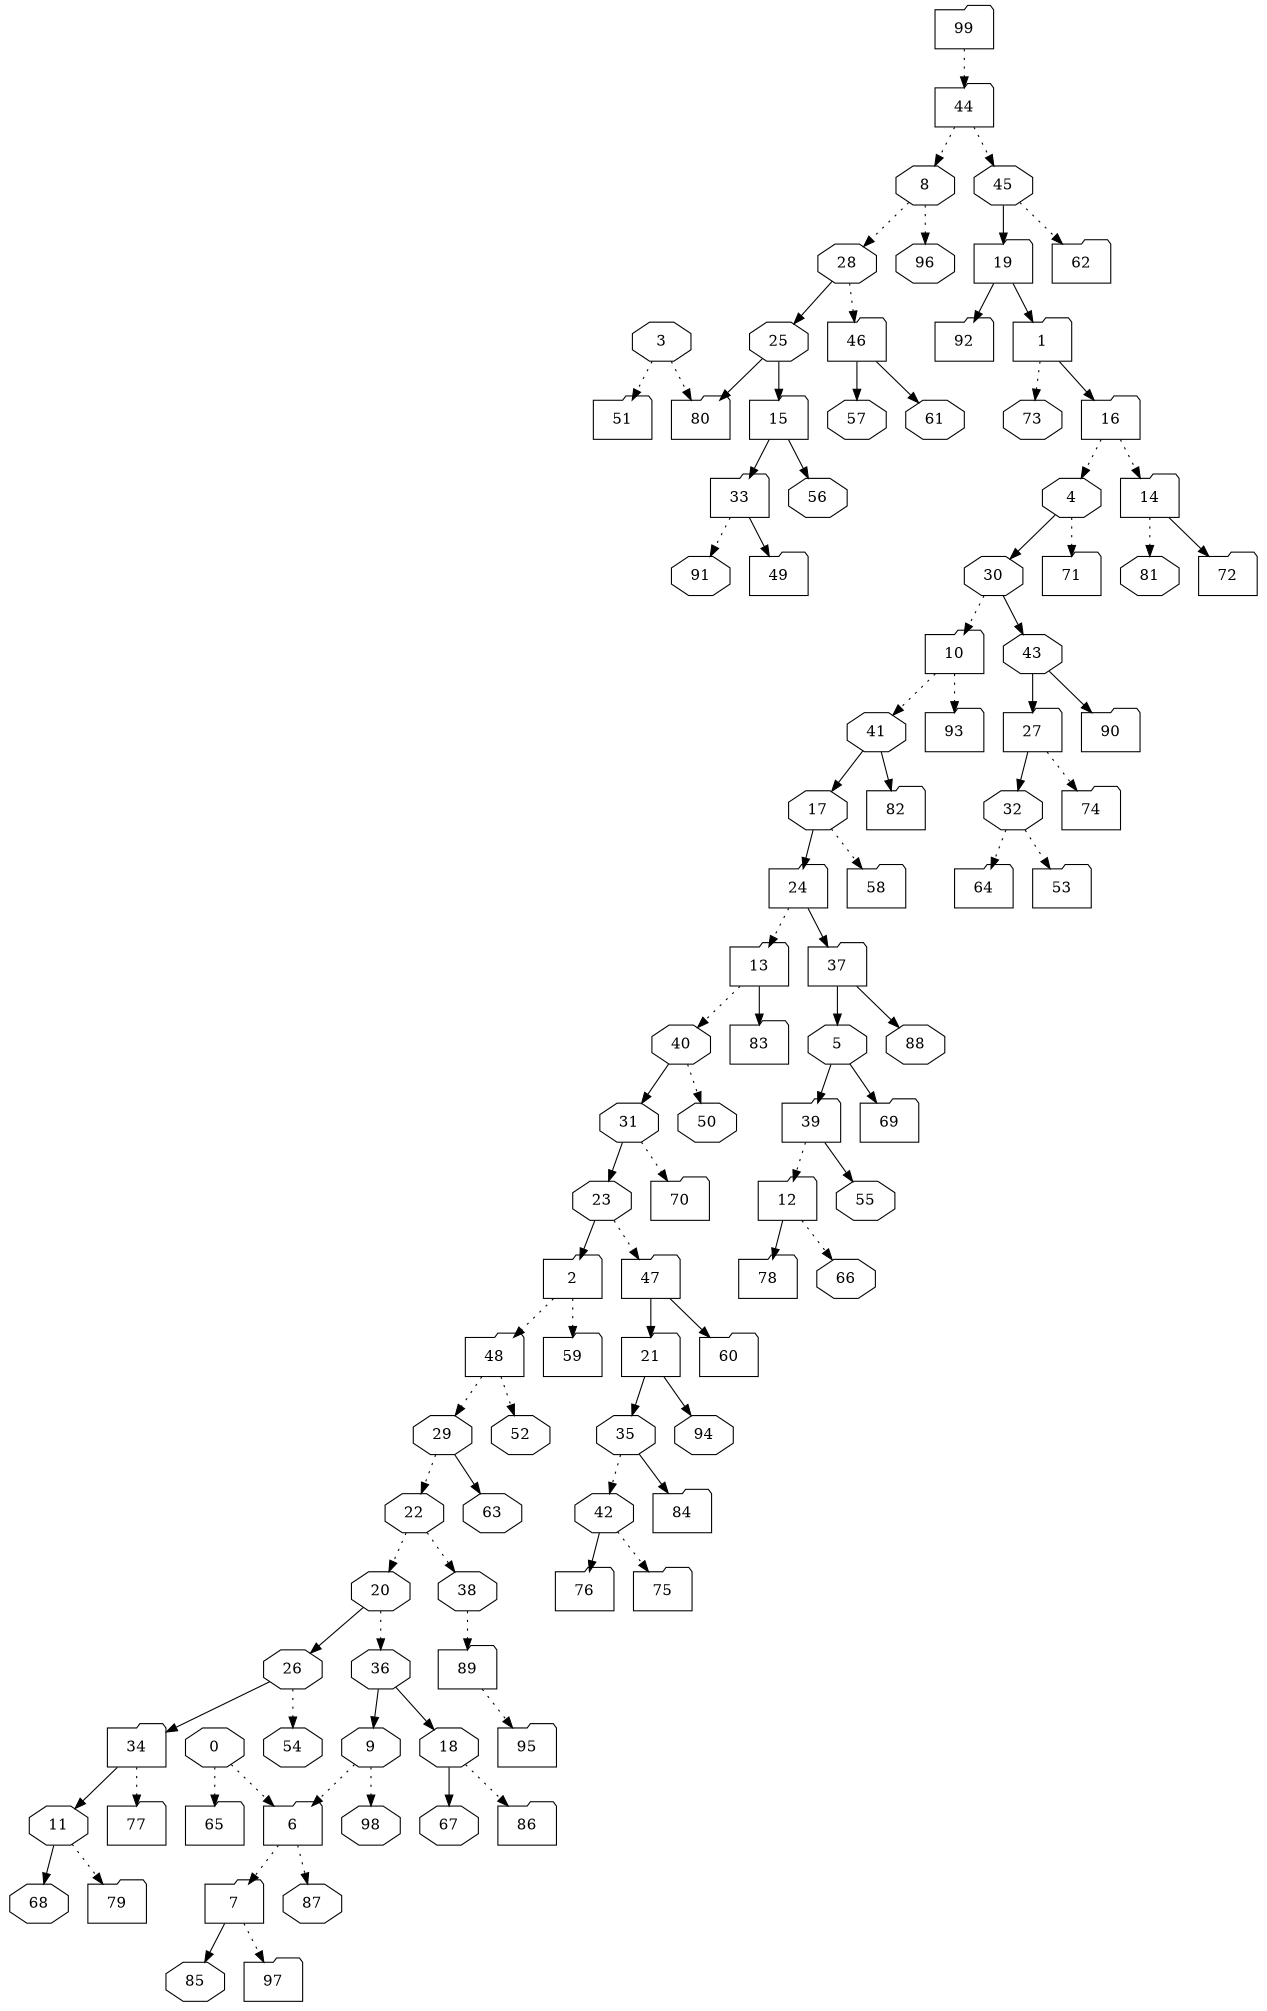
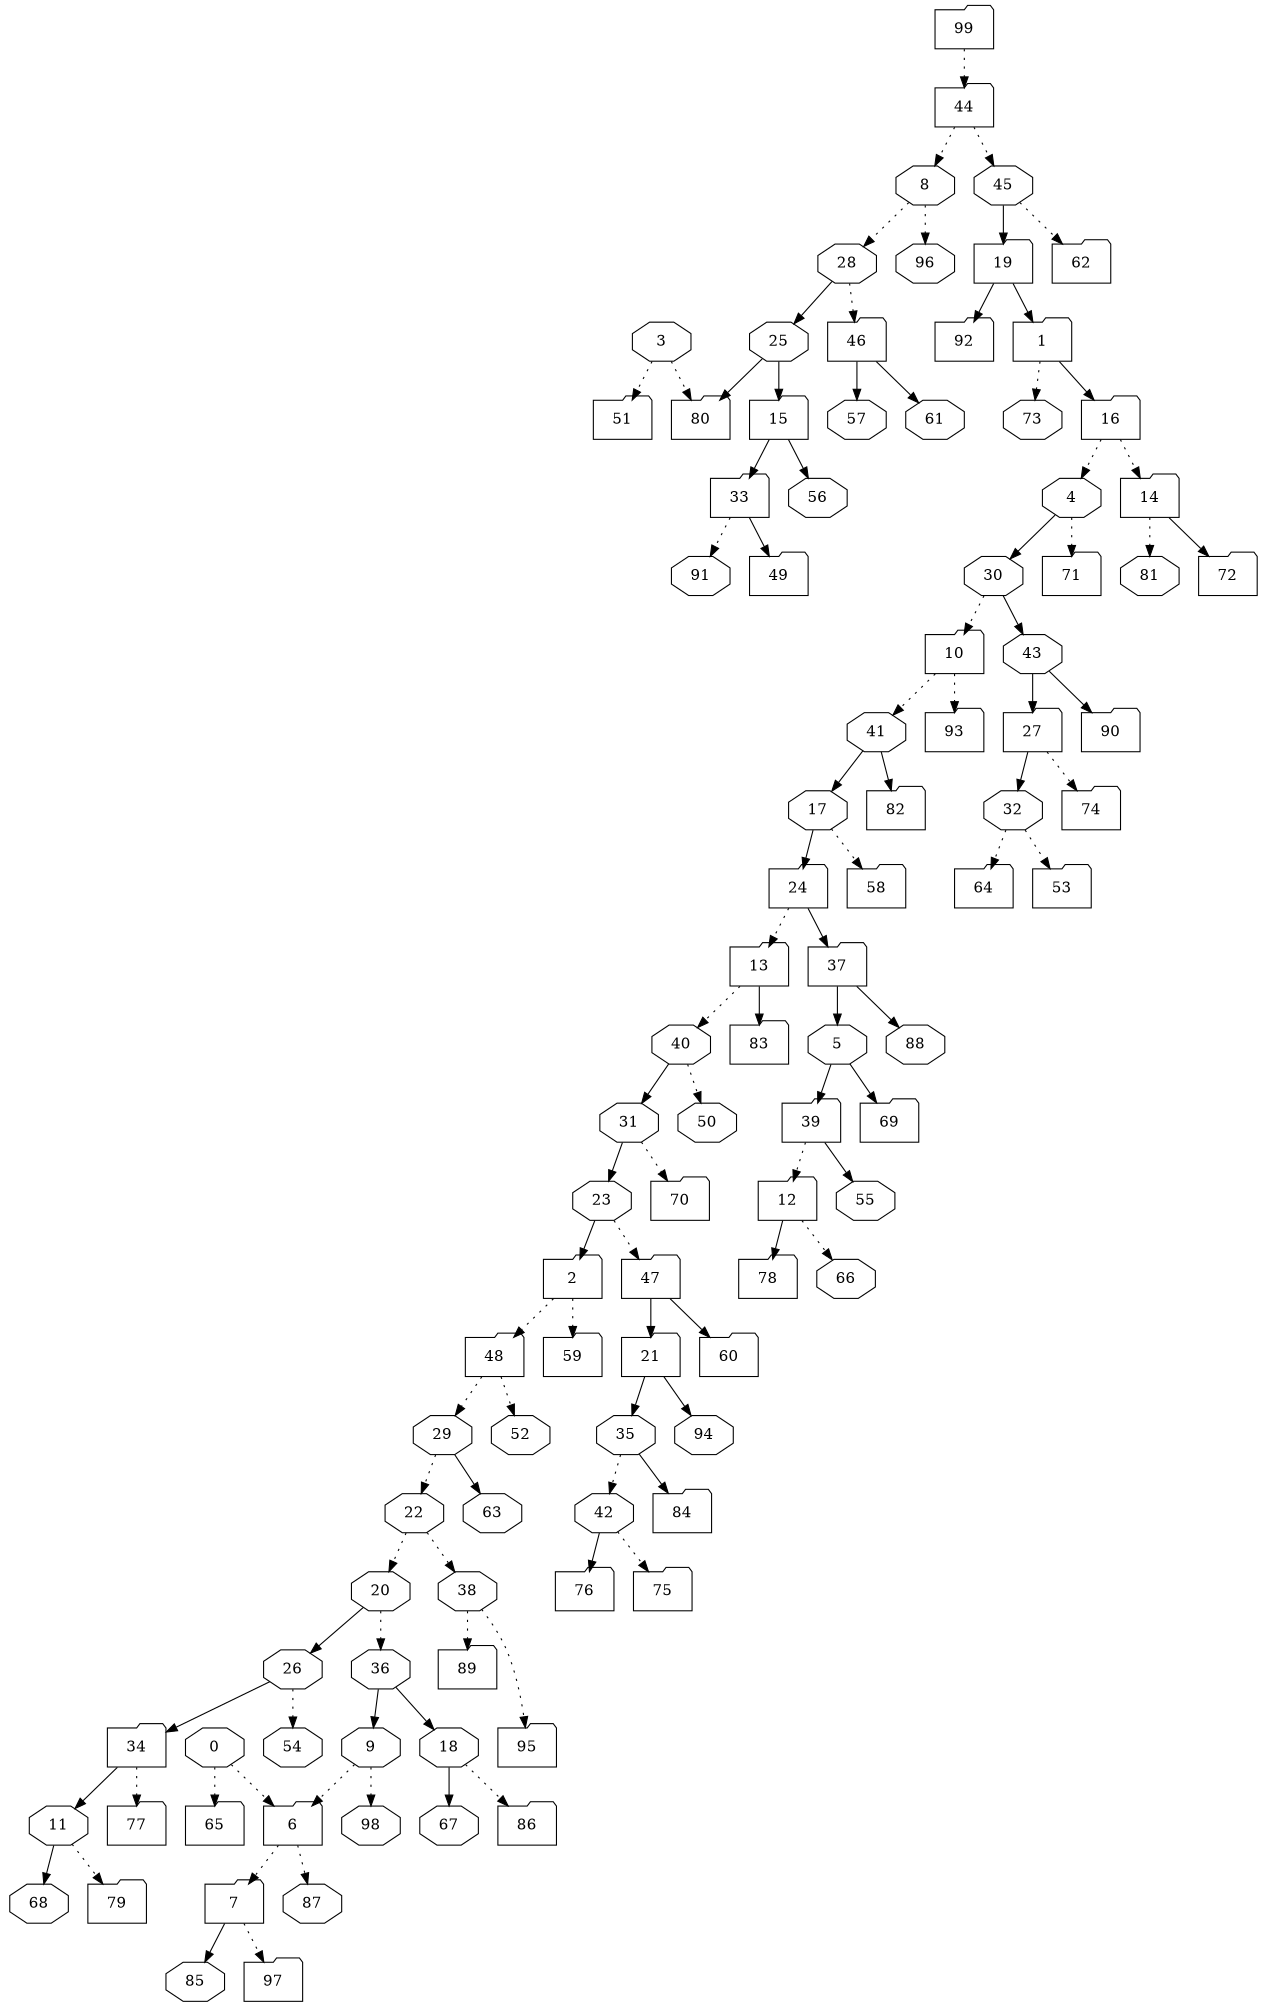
(494, 1704) -> (510, 1660)
